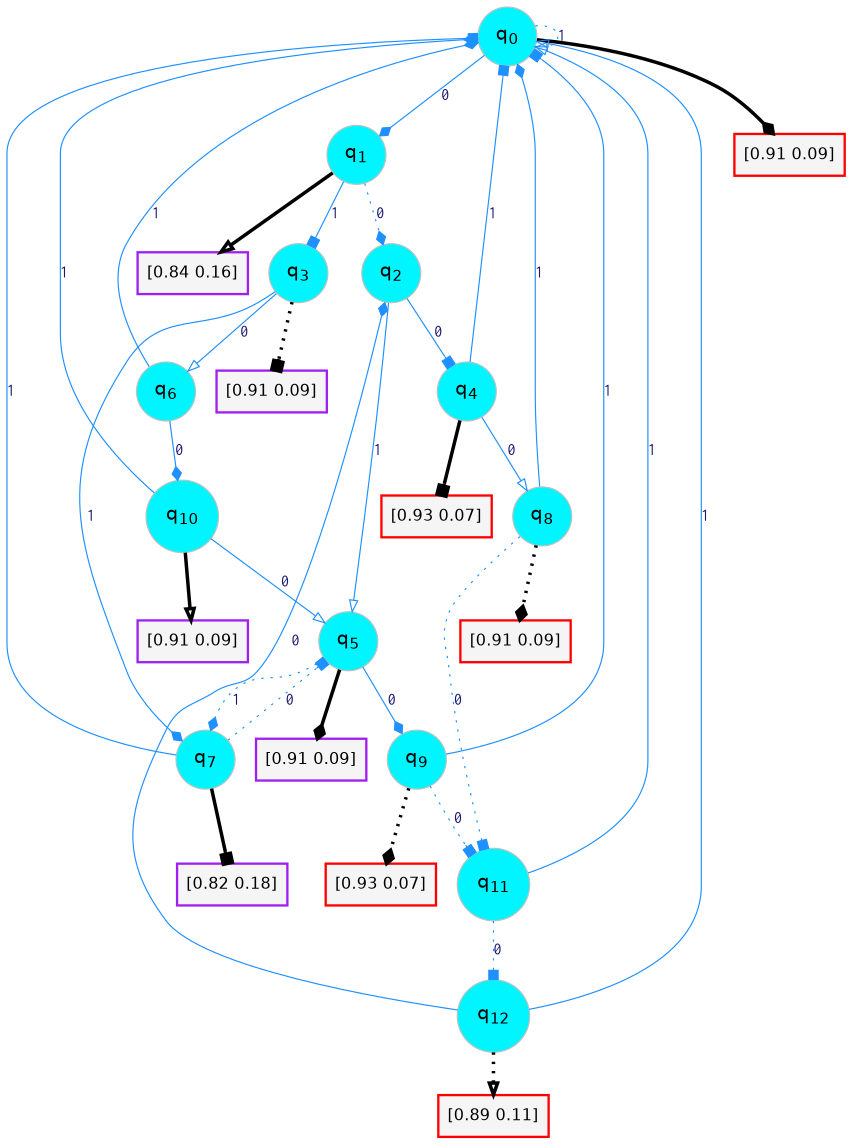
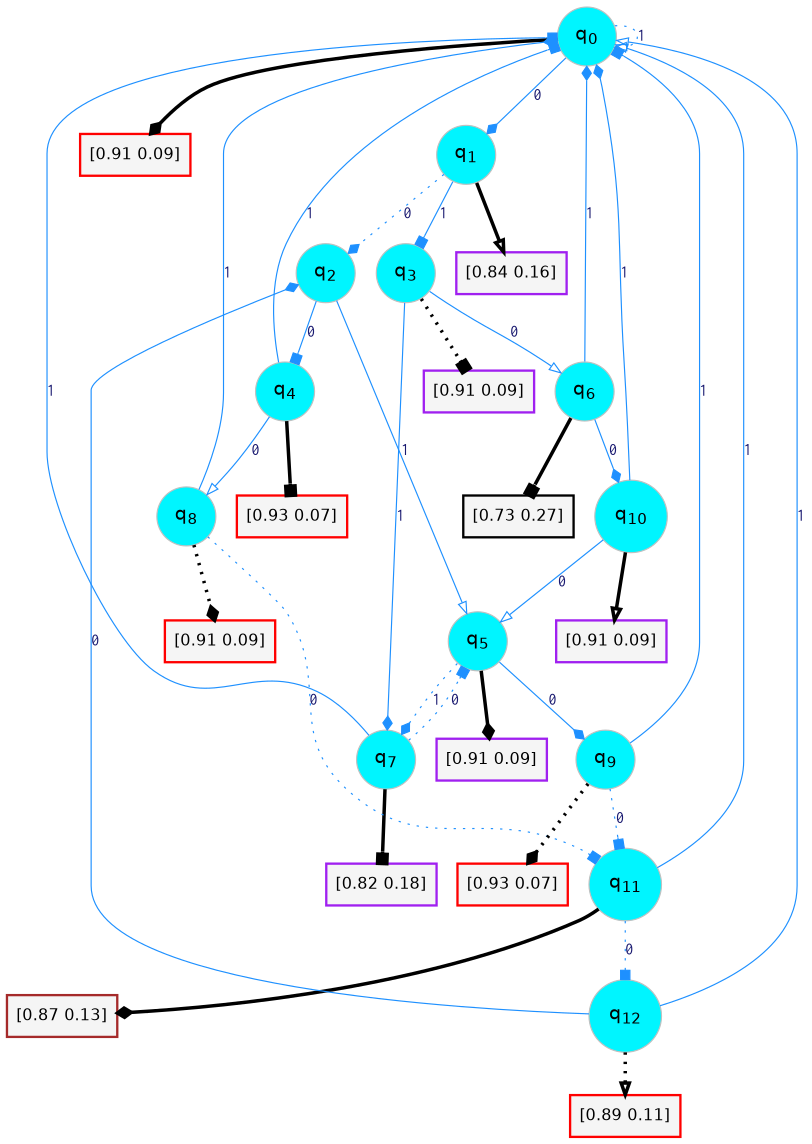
none -> (518, 516)
none -> (62, 1016)
